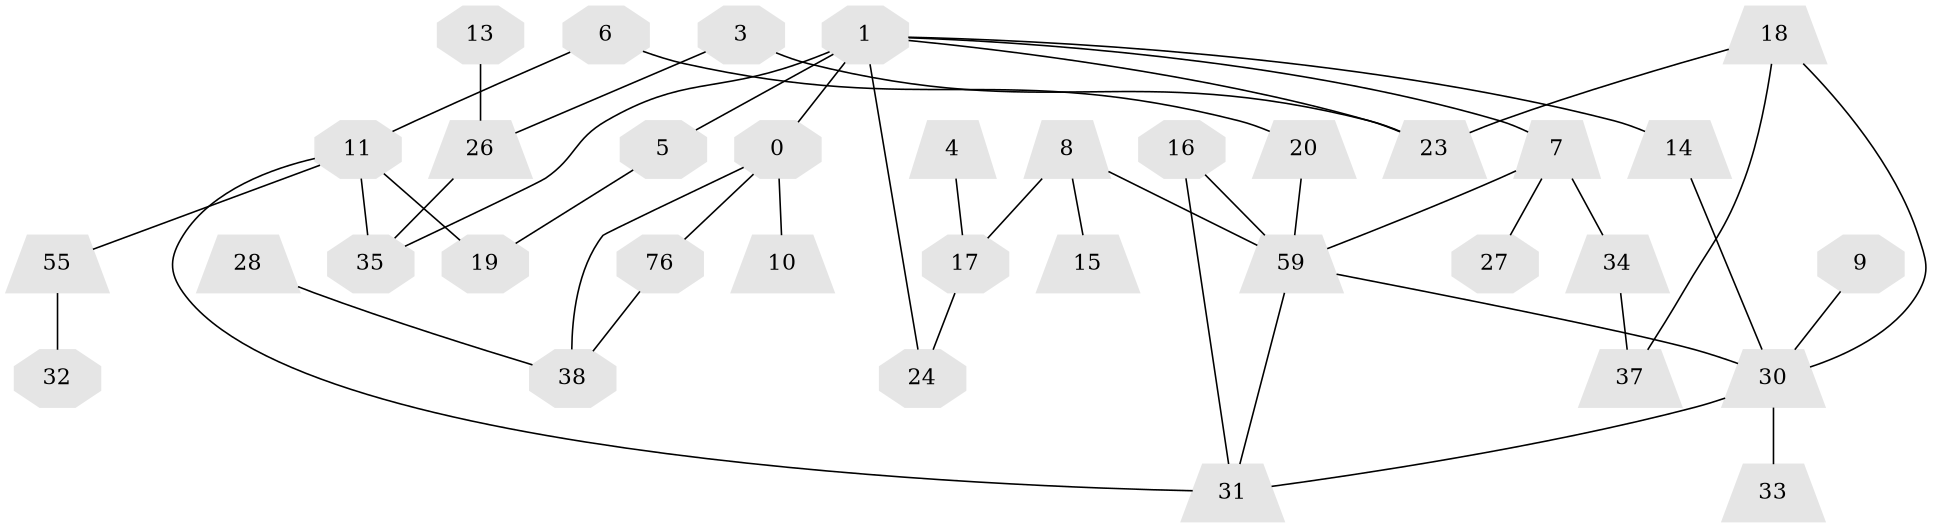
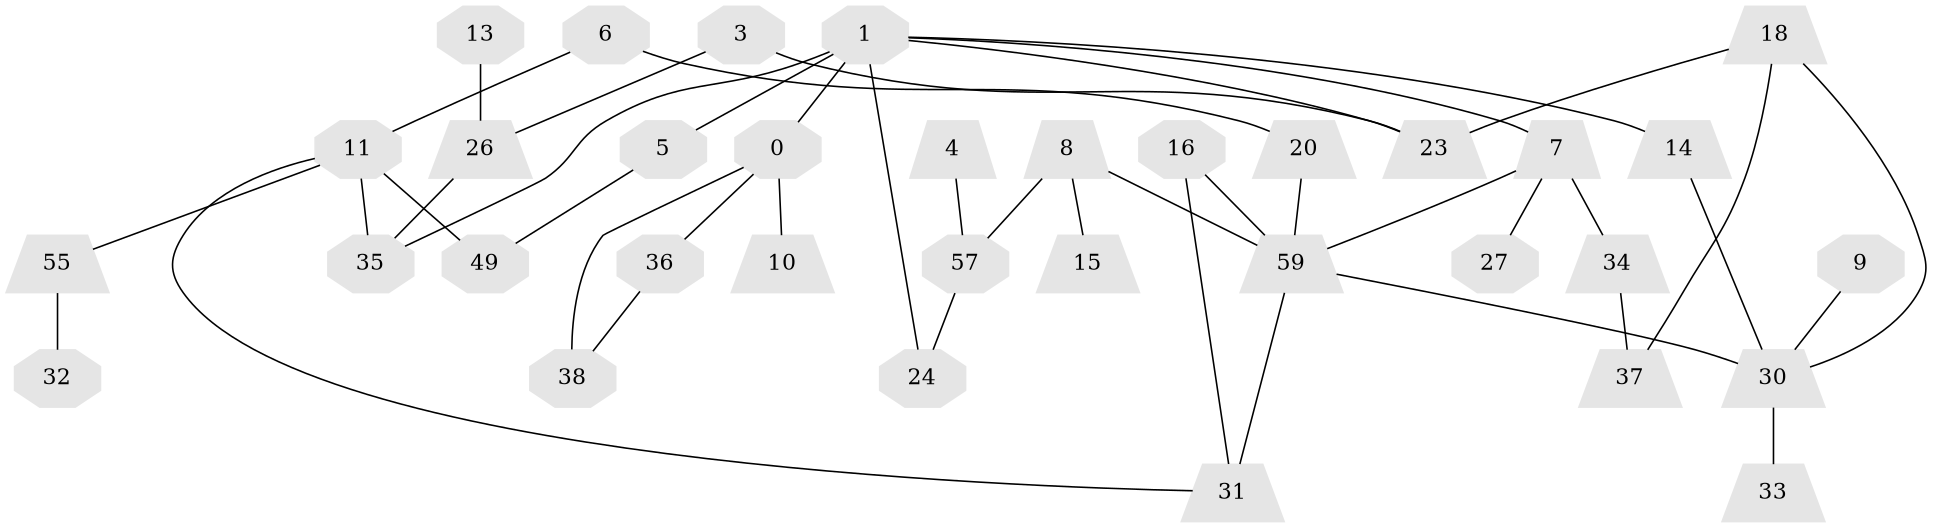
(248, 264) -> none
(485, 264) -> (485, 264)
(660, 264) -> (660, 264)
(966, 264) -> (966, 264)
(1500, 450) -> none
